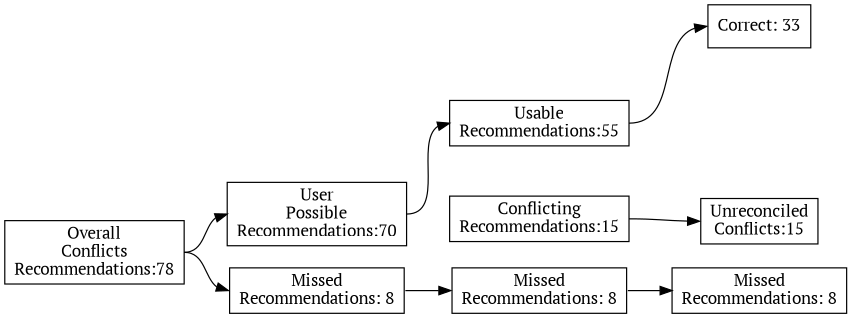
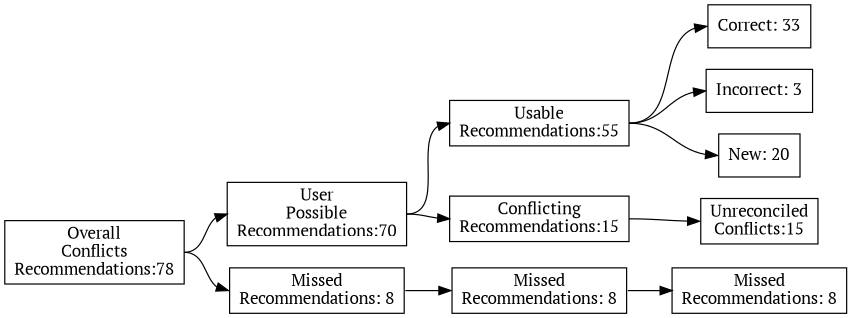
none -> (759, 91)
none -> (759, 155)
none -> (424, 216)
